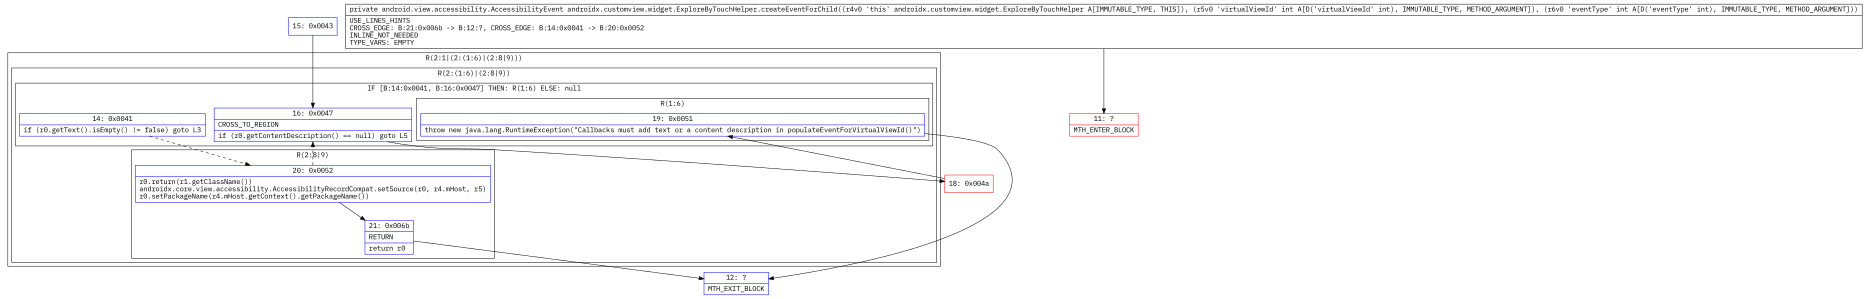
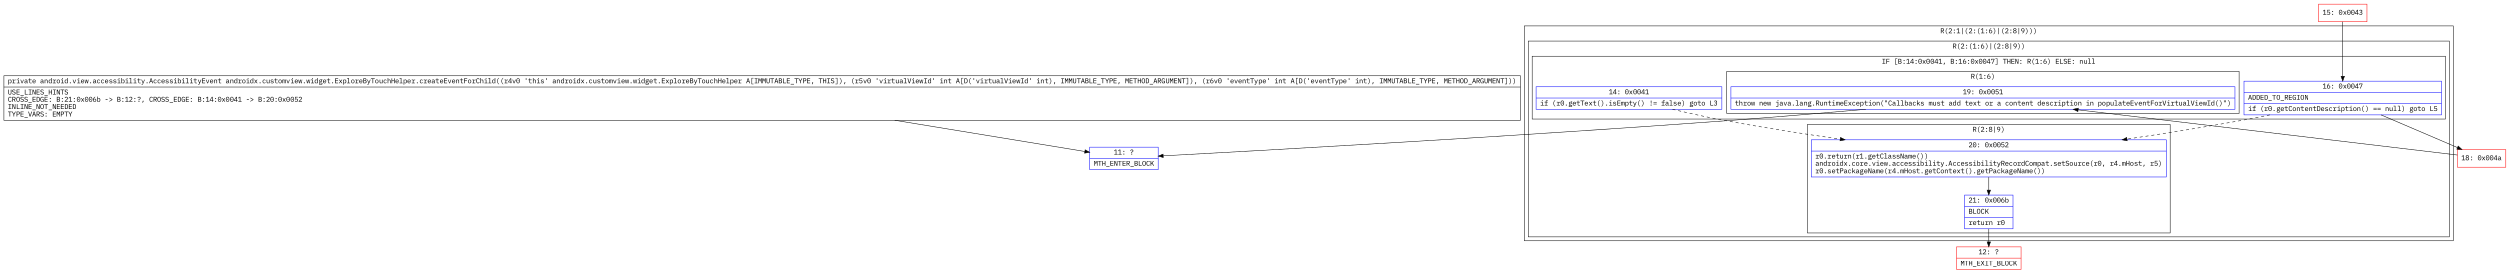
(313, 26) -> (2343, 13)
(248, 125) -> (2278, 98)
(1104, 125) -> (1124, 158)
(313, 156) -> (2199, 128)
(956, 232) -> (1515, 135)
(381, 237) -> (1979, 212)
(736, 284) -> (1989, 258)
